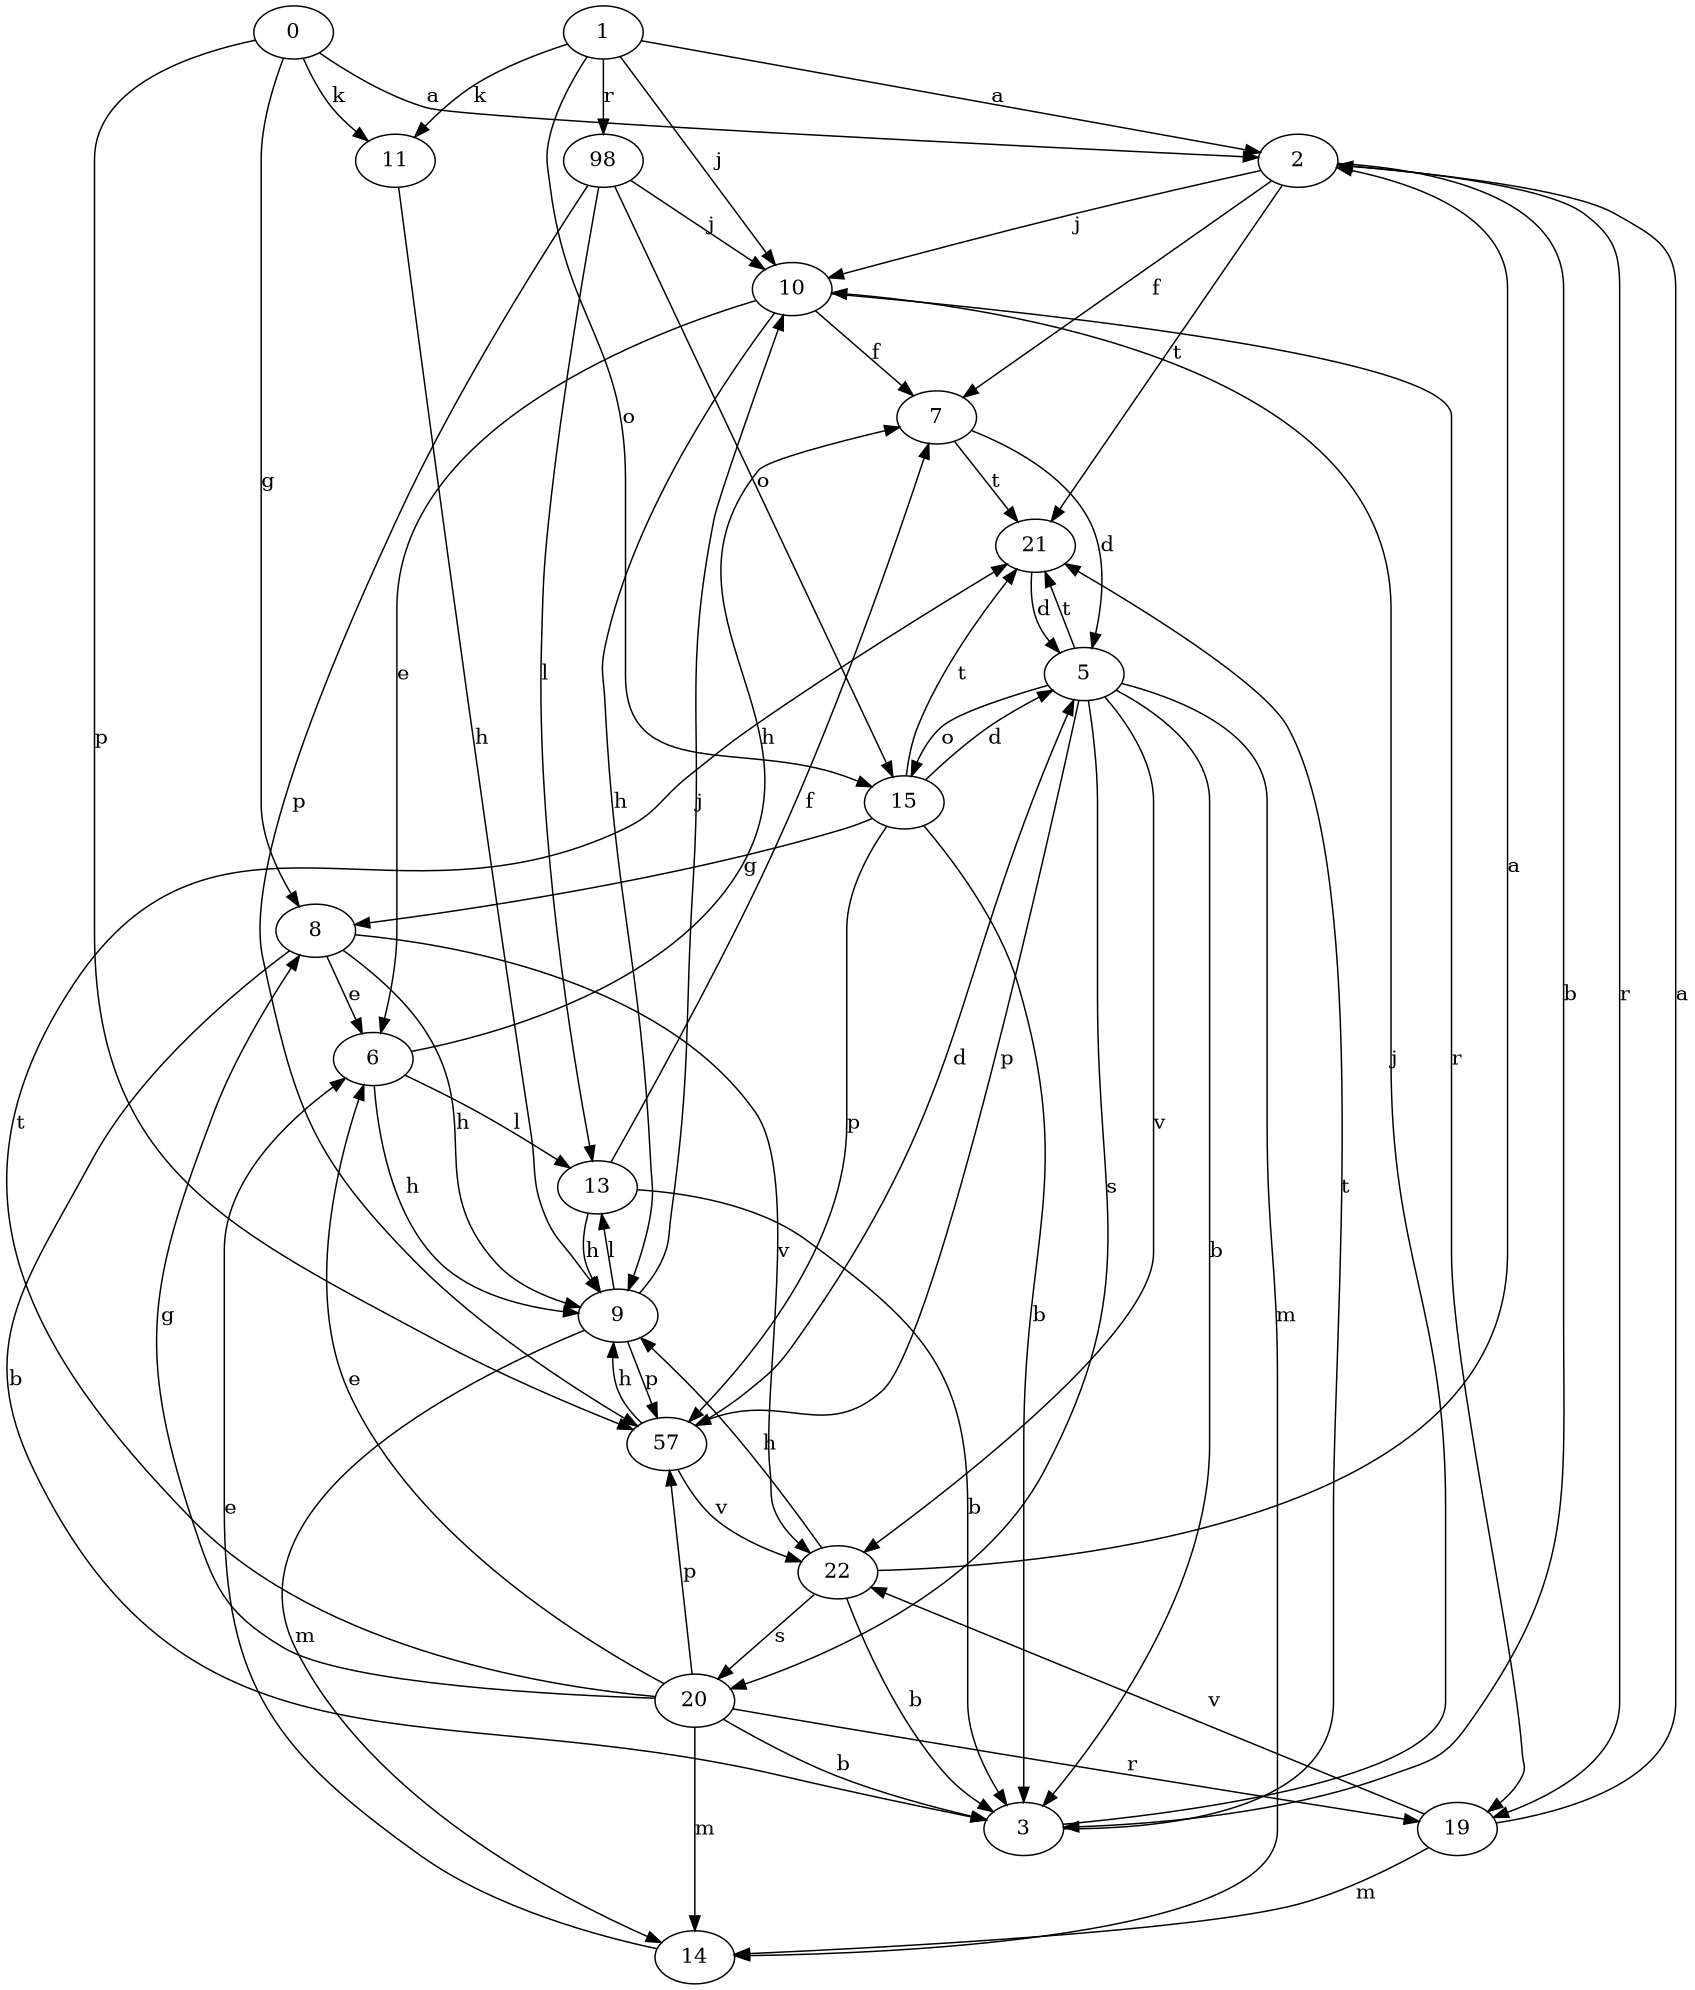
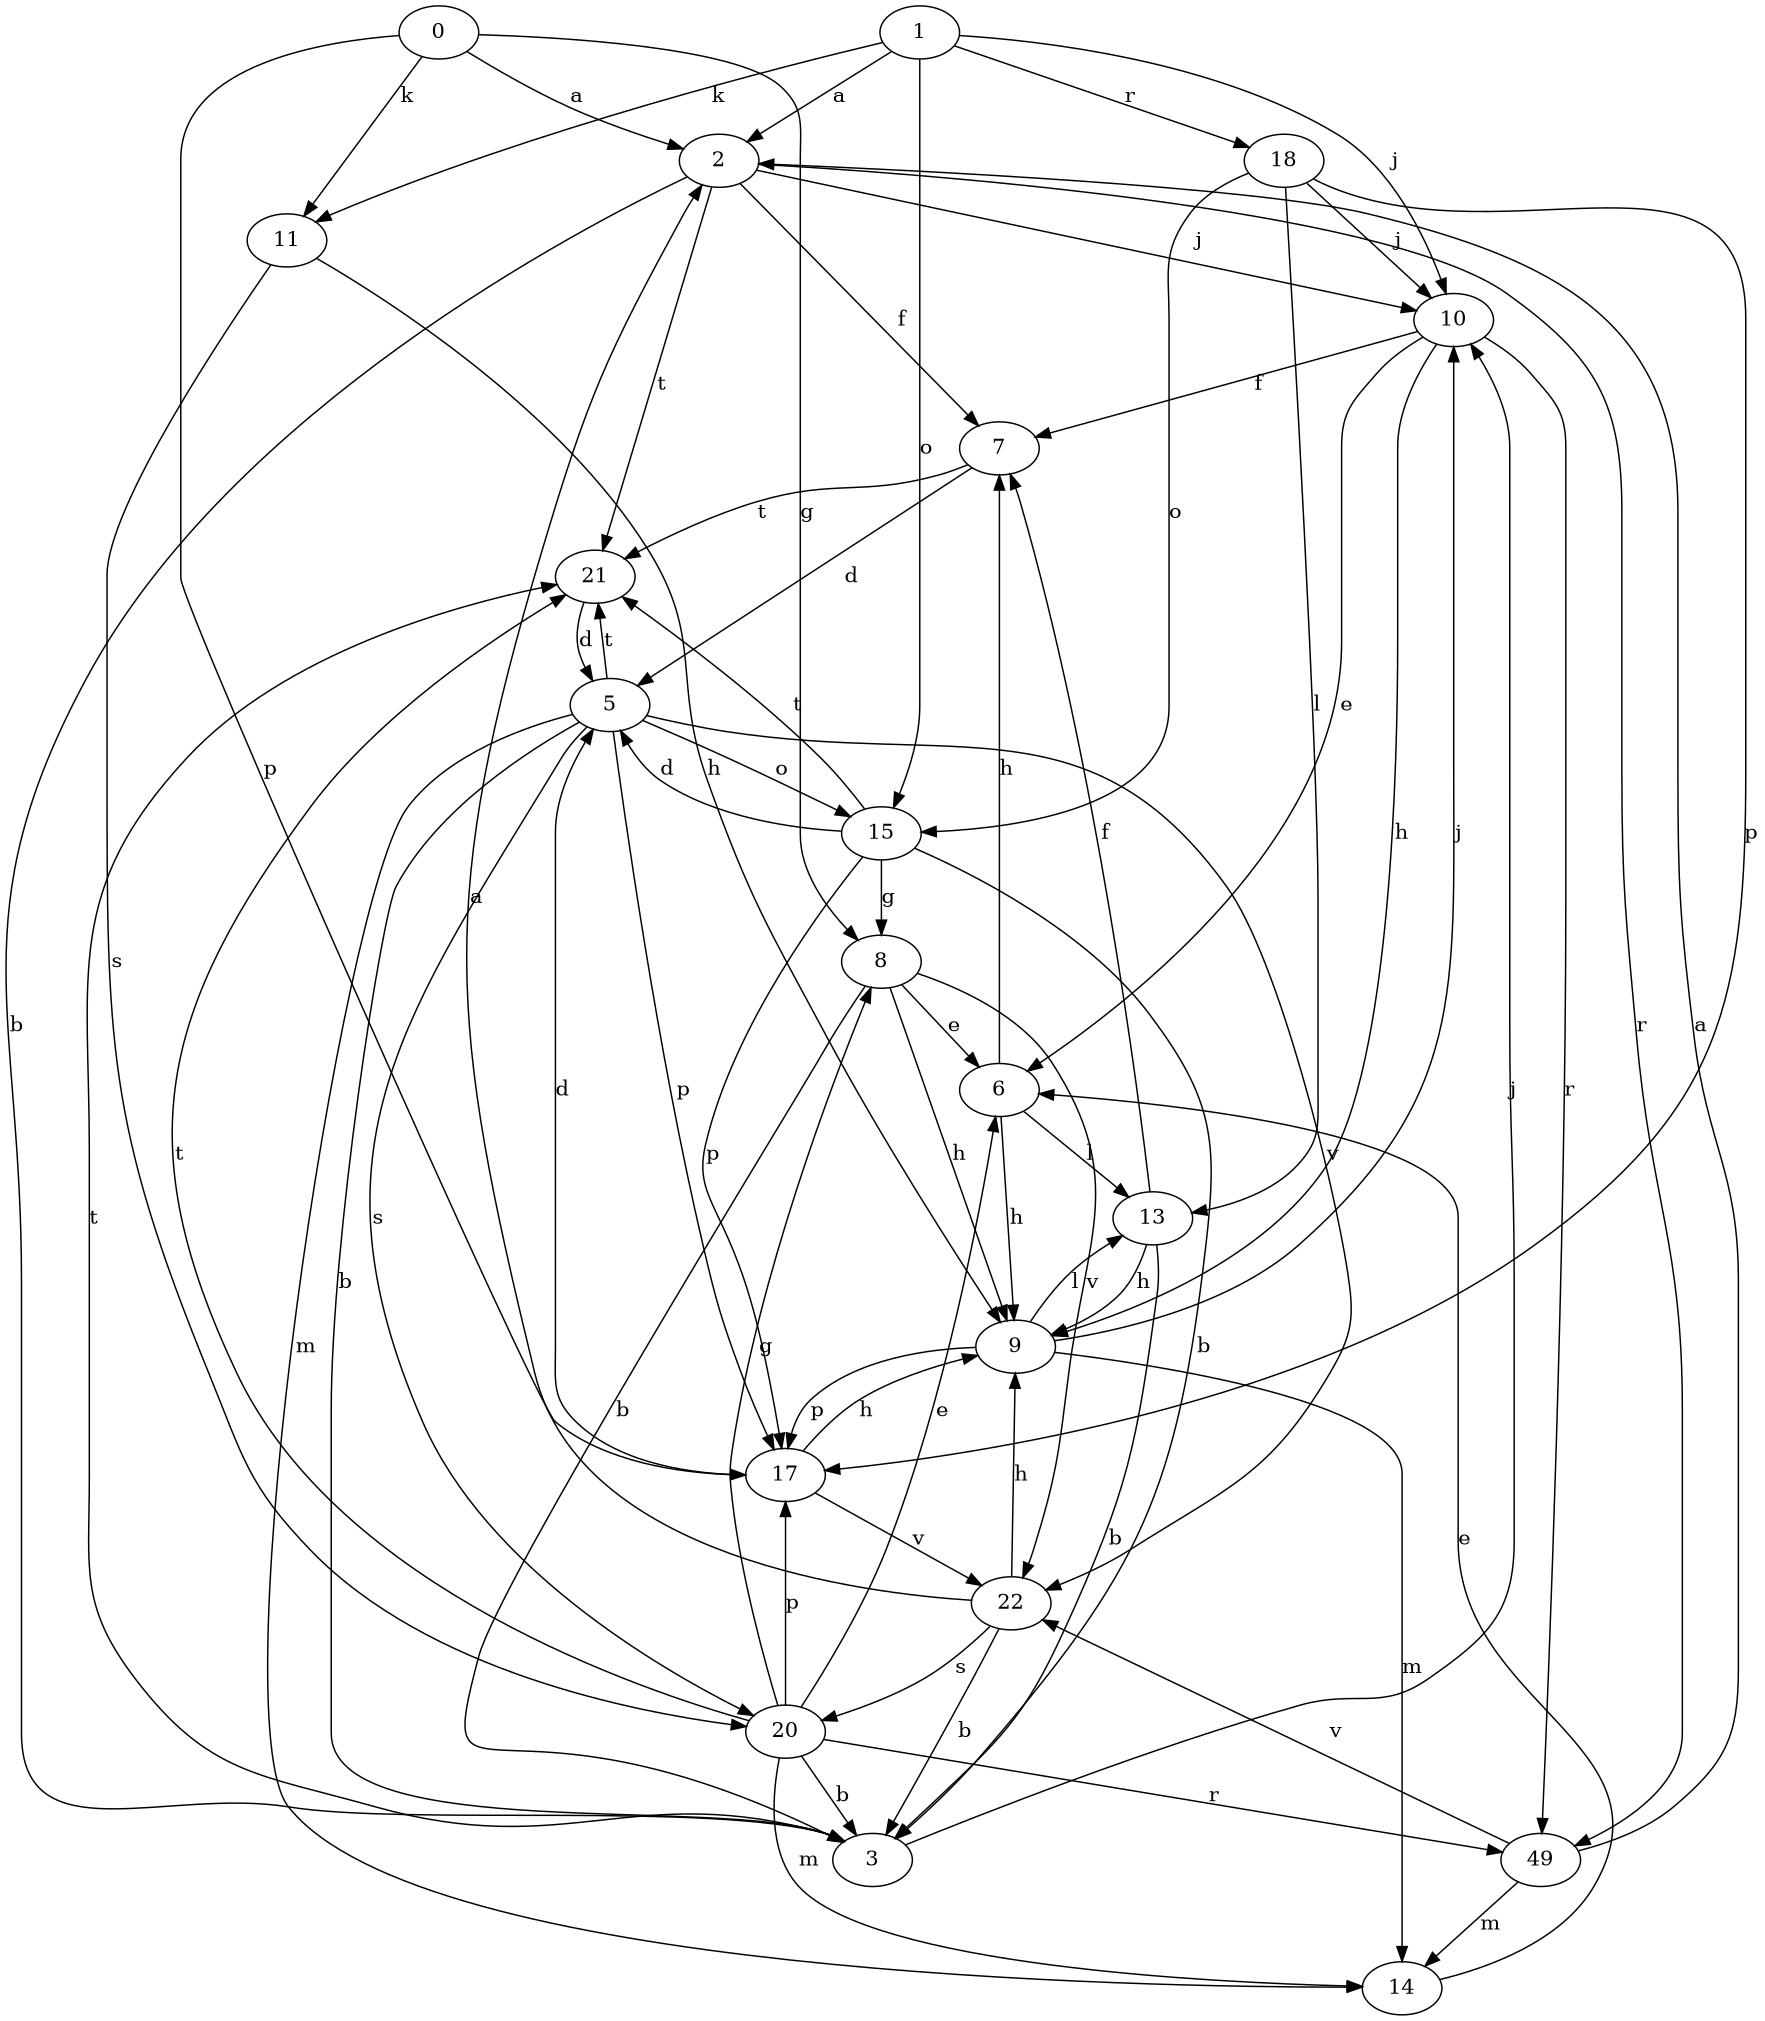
(603, 161) -> (1284, 161)
none -> (130, 1138)
(667, 1444) -> (786, 1475)
(1457, 1829) -> (1541, 1860)
